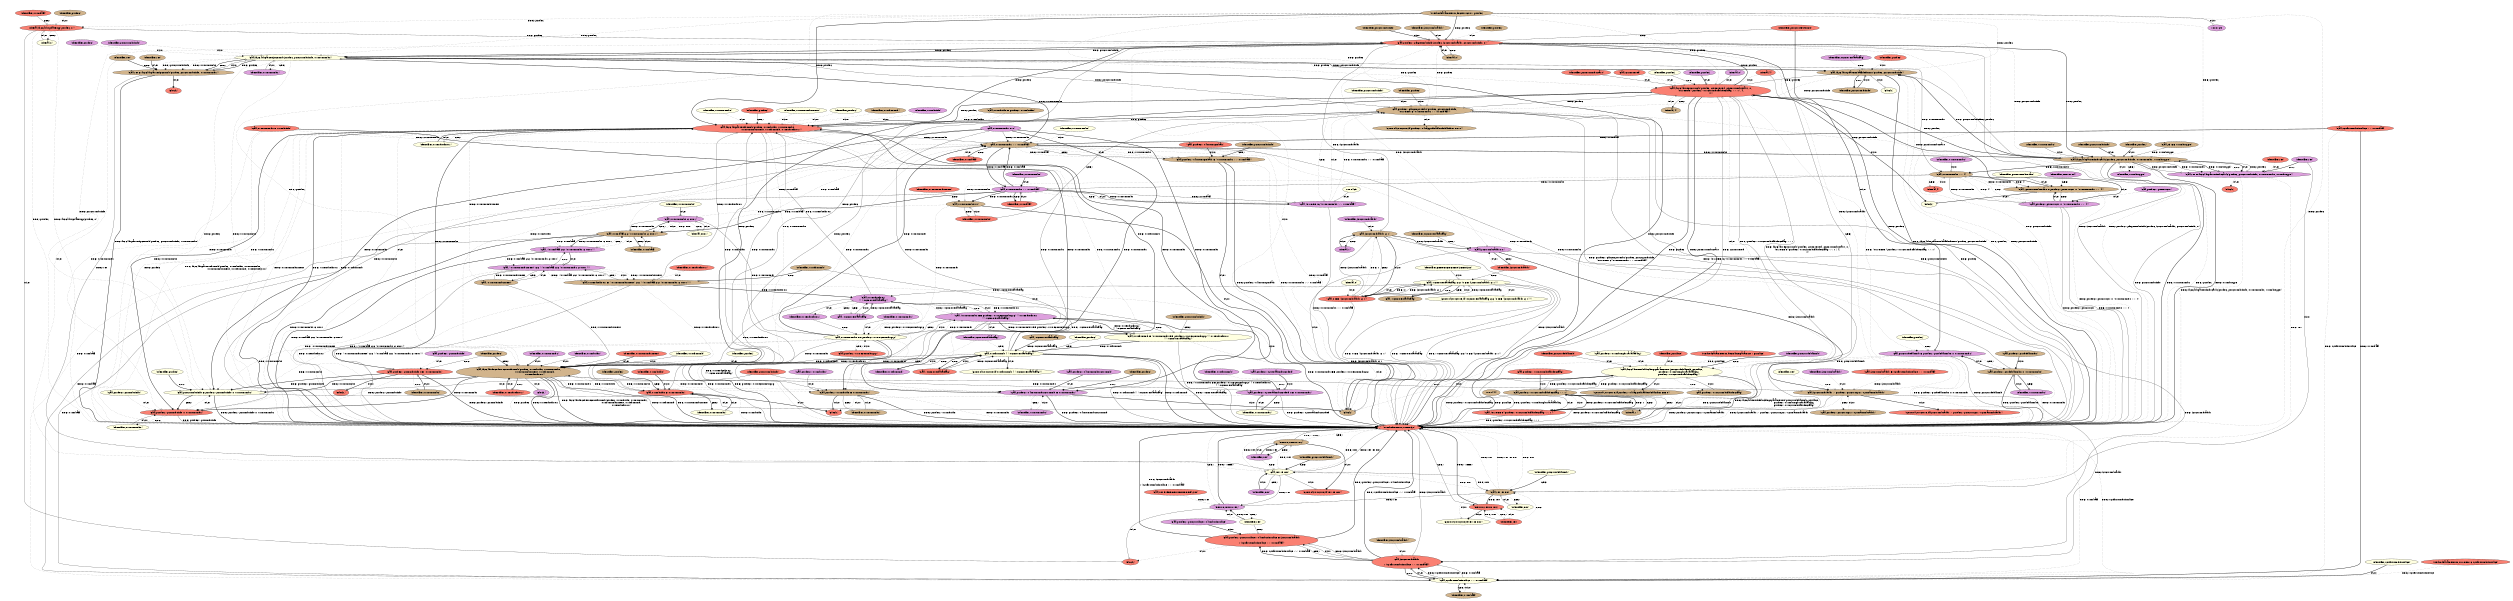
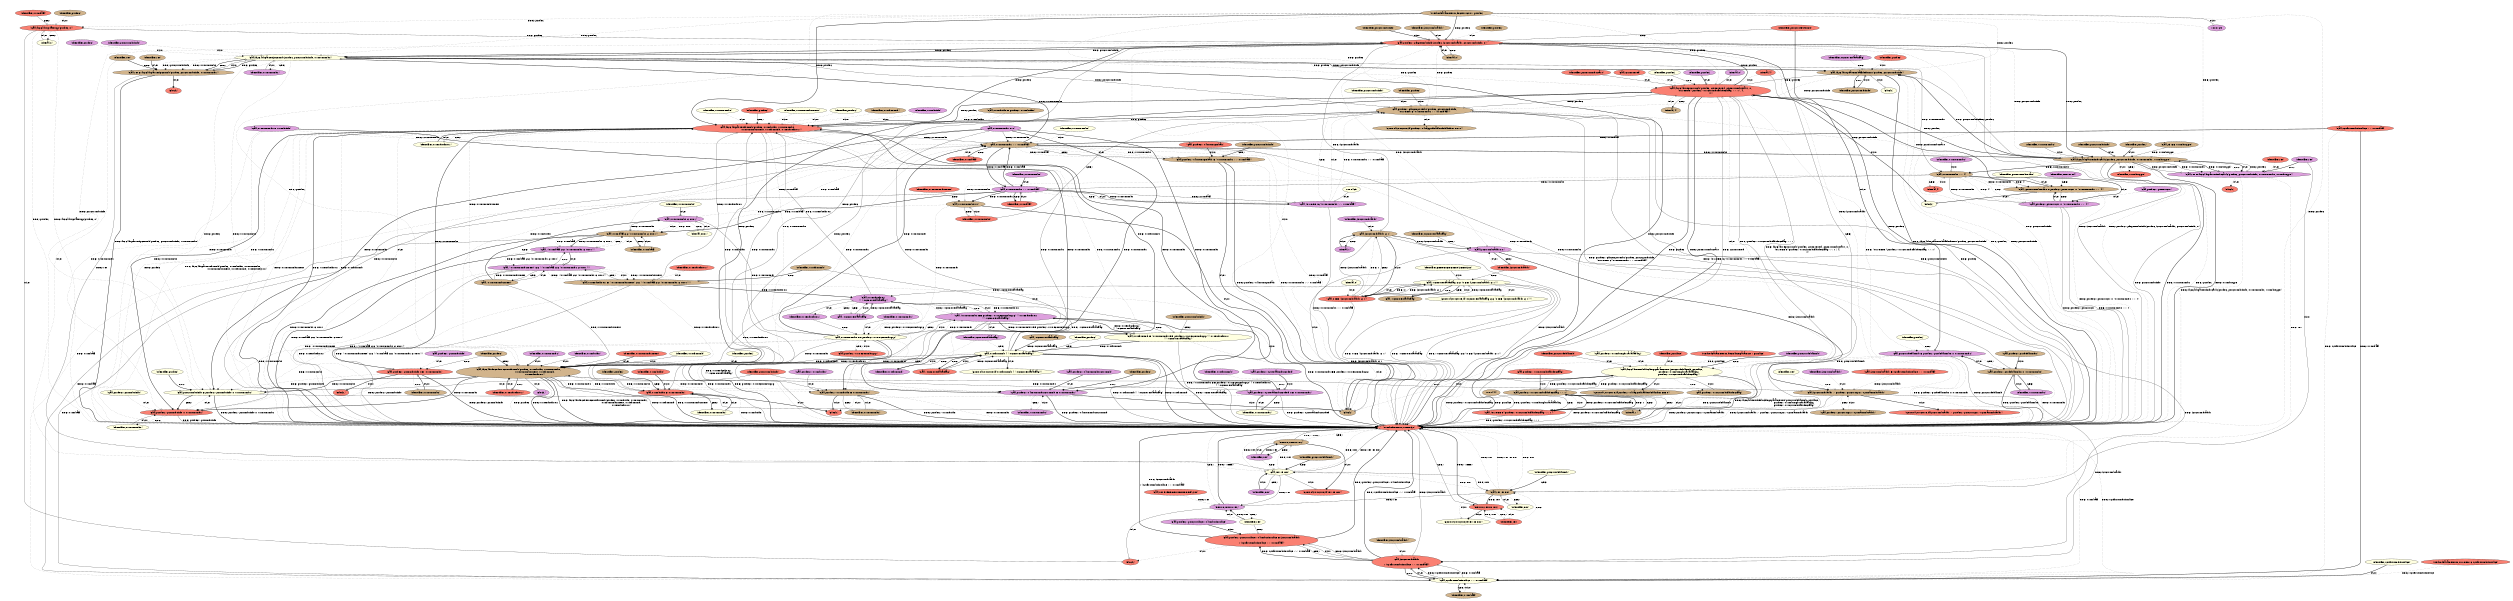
(52, 28) -> (52, 28)
(271, 128) -> (271, 128)
(2131, 174) -> (2131, 174)
(657, 227) -> (560, 235)
(308, 380) -> (308, 380)
(1571, 403) -> (1571, 403)
